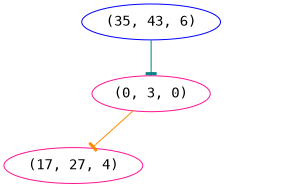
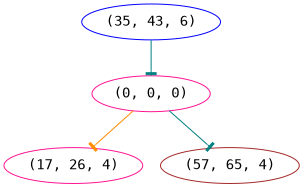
(151, 94) -> (151, 94)
(73, 166) -> (73, 166)
none -> (230, 166)
